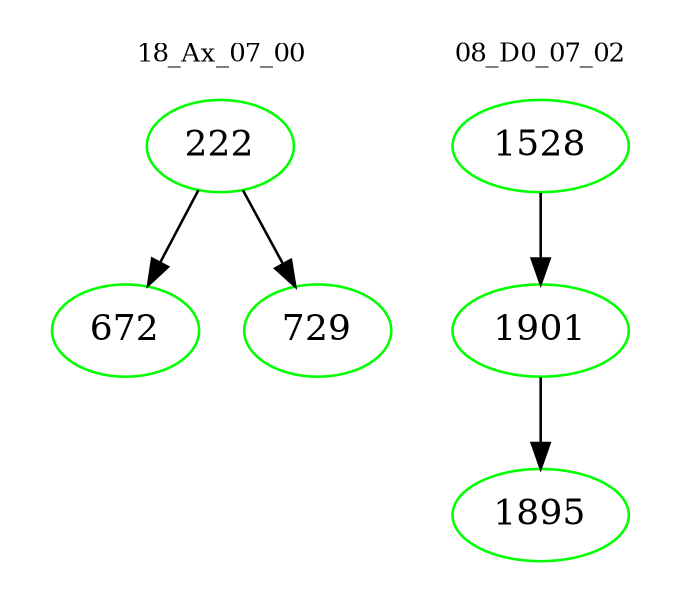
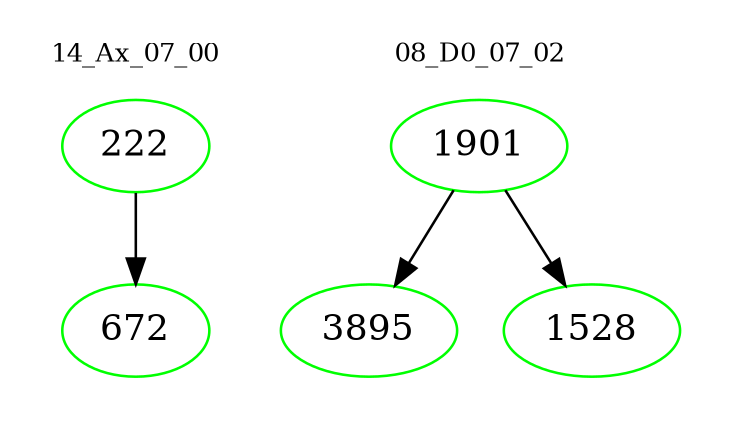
(222, 55) -> (136, 55)
(541, 226) -> (528, 227)
(318, 331) -> none
(541, 515) -> (369, 331)
